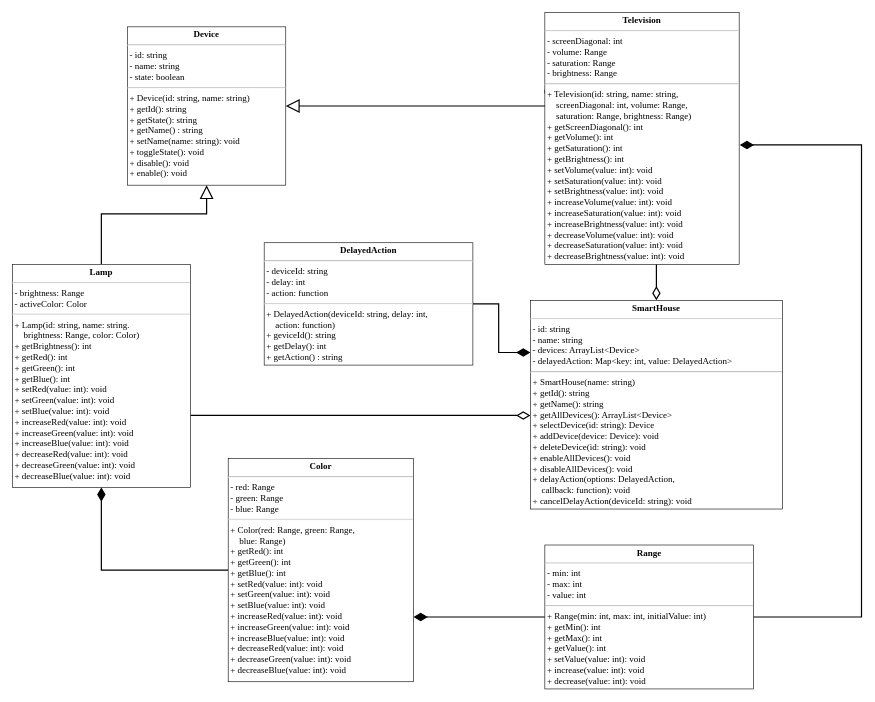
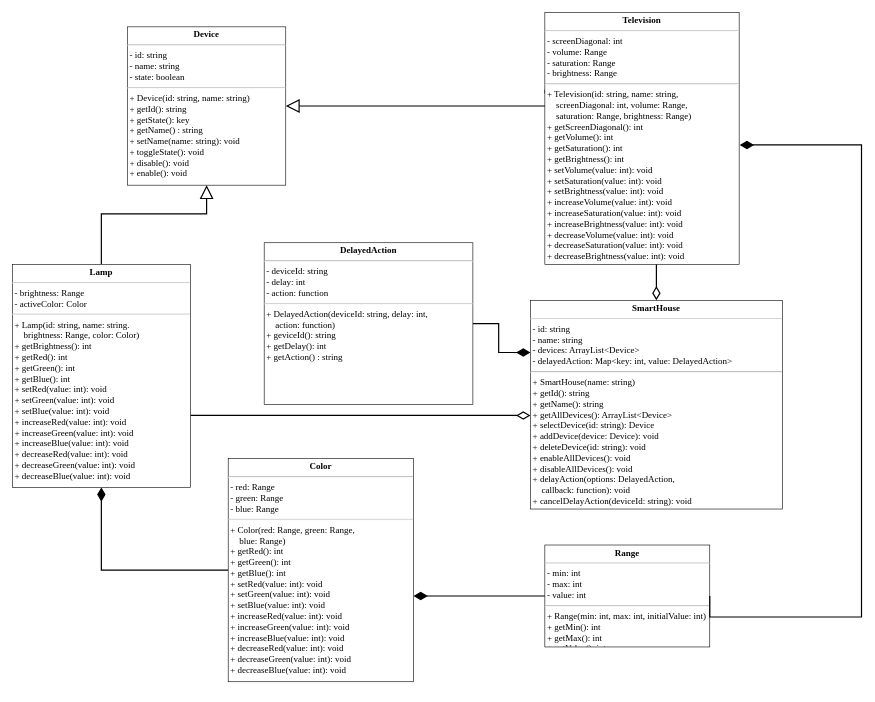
(201, 92) -> (201, 92)
(369, 304) -> (369, 324)
(650, 617) -> (628, 596)
